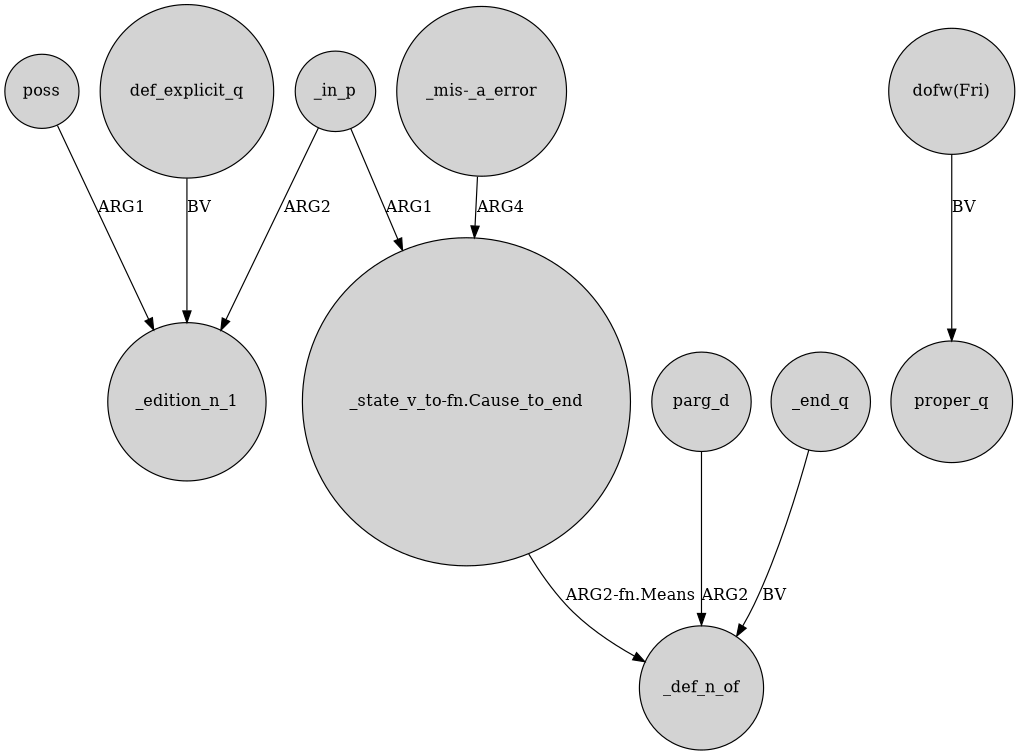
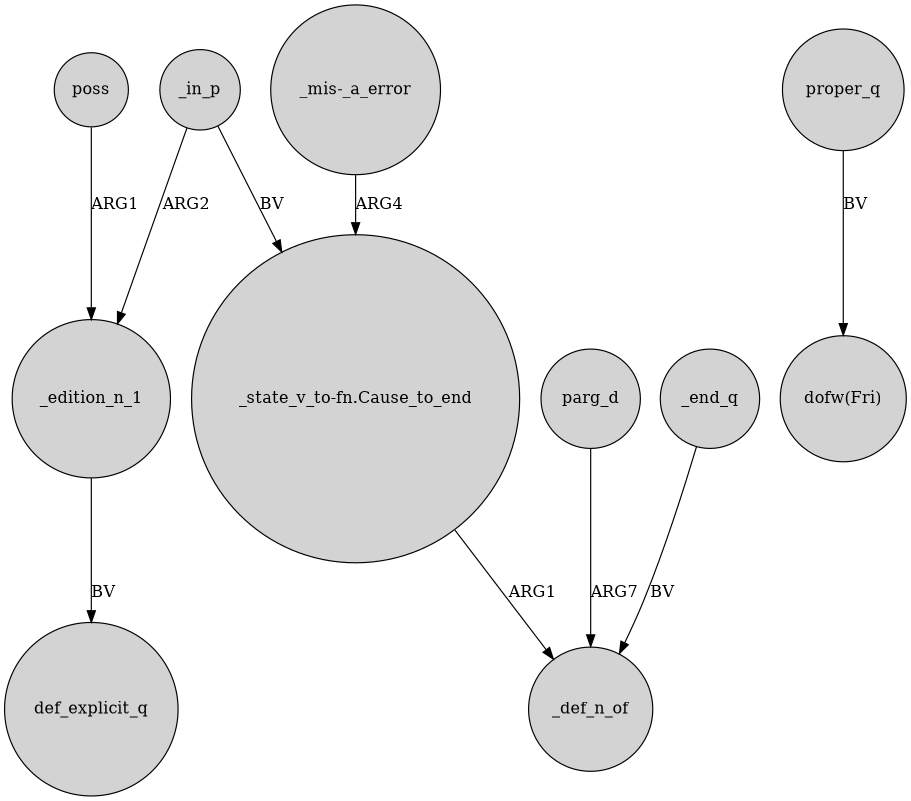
(410, 208) -> (272, 205)
(952, 242) -> (843, 237)
(187, 244) -> (91, 544)
(631, 596) -> (533, 593)
(725, 596) -> (615, 593)
